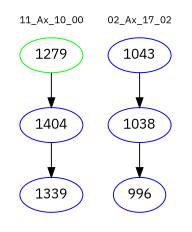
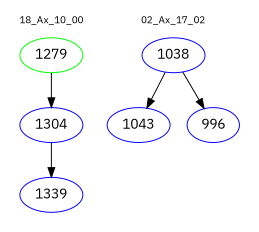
(52, 21) -> (52, 21)
(140, 85) -> (158, 86)
(51, 125) -> (51, 125)
